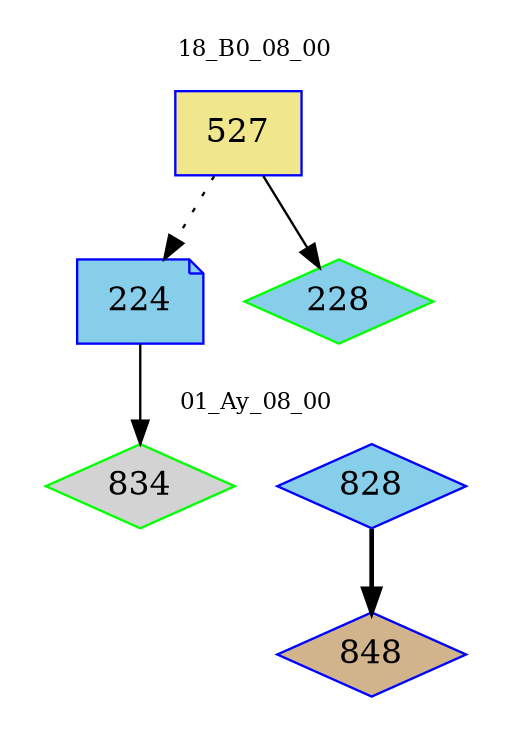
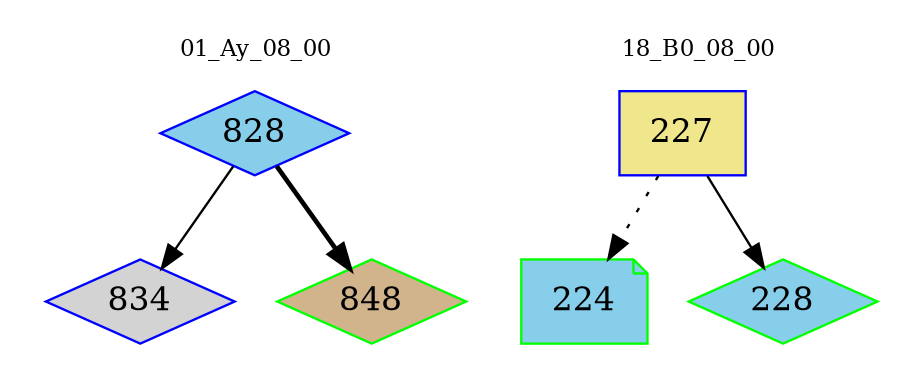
(238, 133) -> (683, 133)
(140, 302) -> (584, 302)
(140, 395) -> (204, 208)
(140, 486) -> (140, 302)
(372, 655) -> (372, 302)
